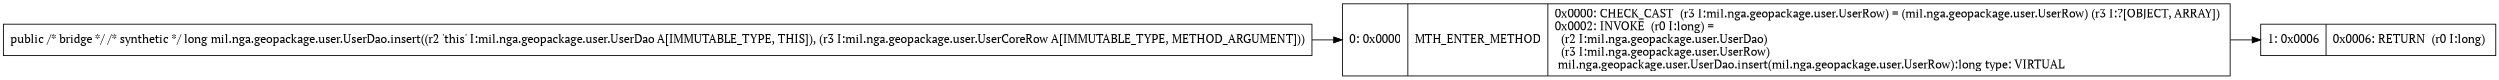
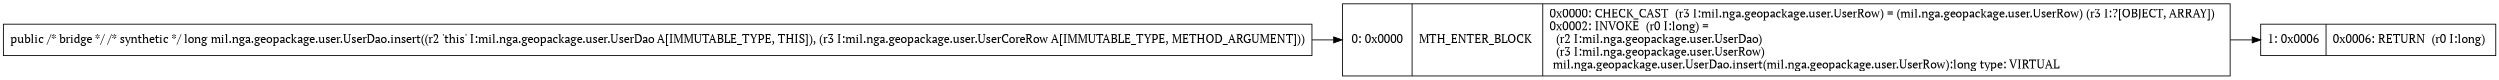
(1478, 39) -> (1475, 39)
